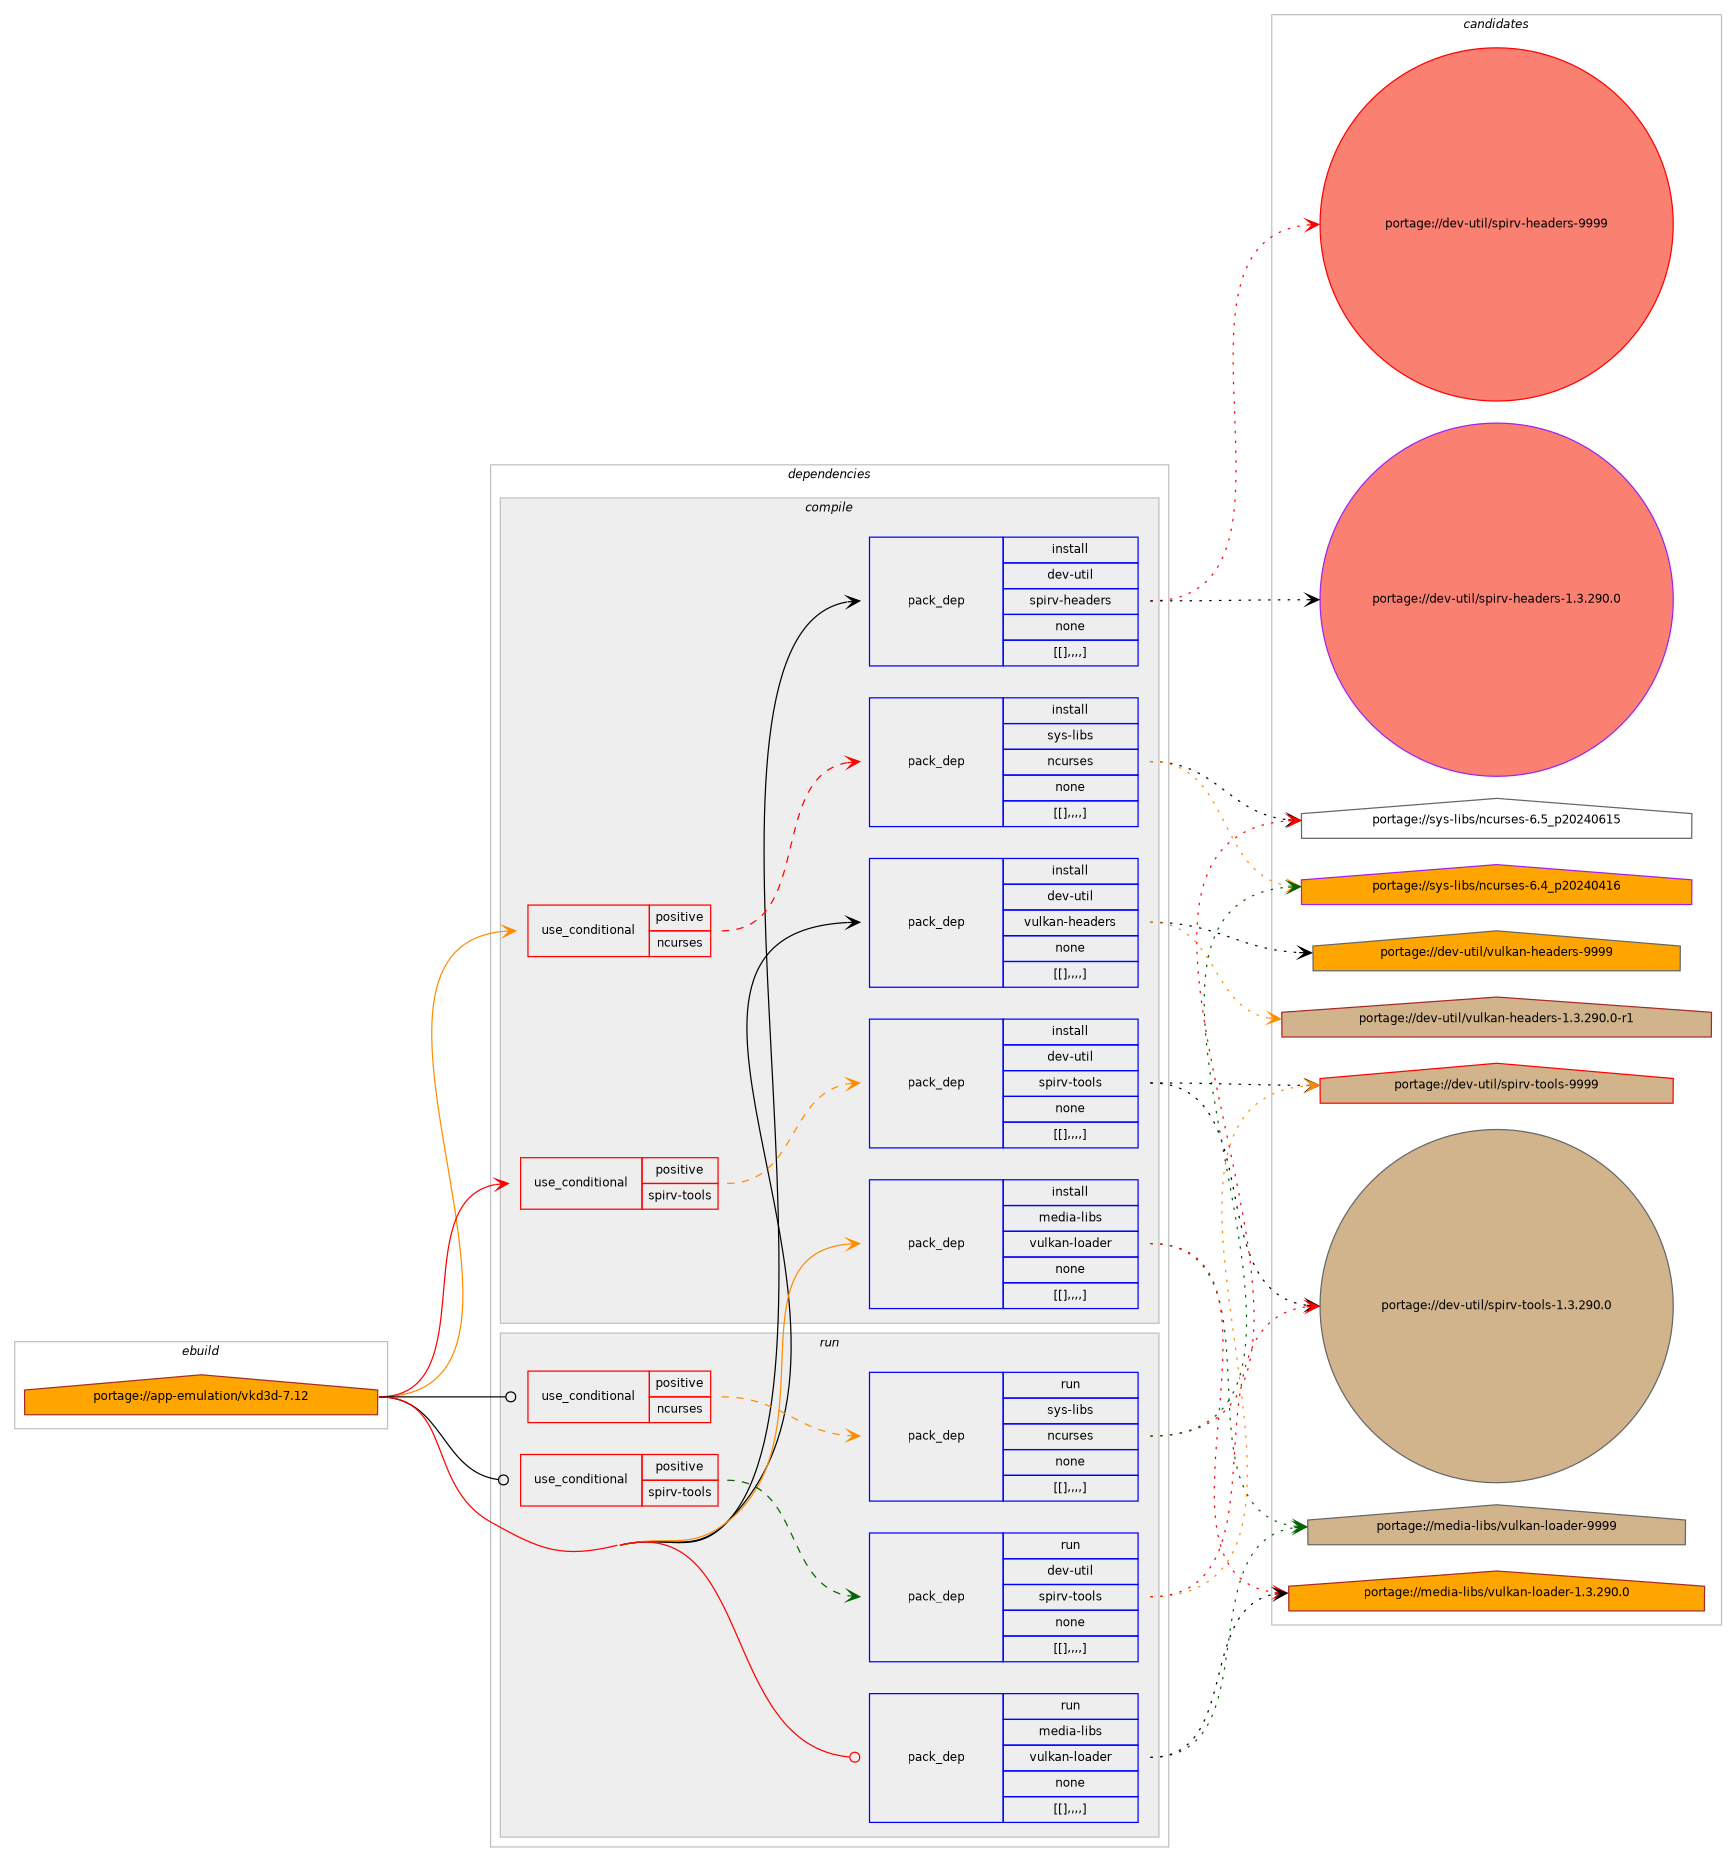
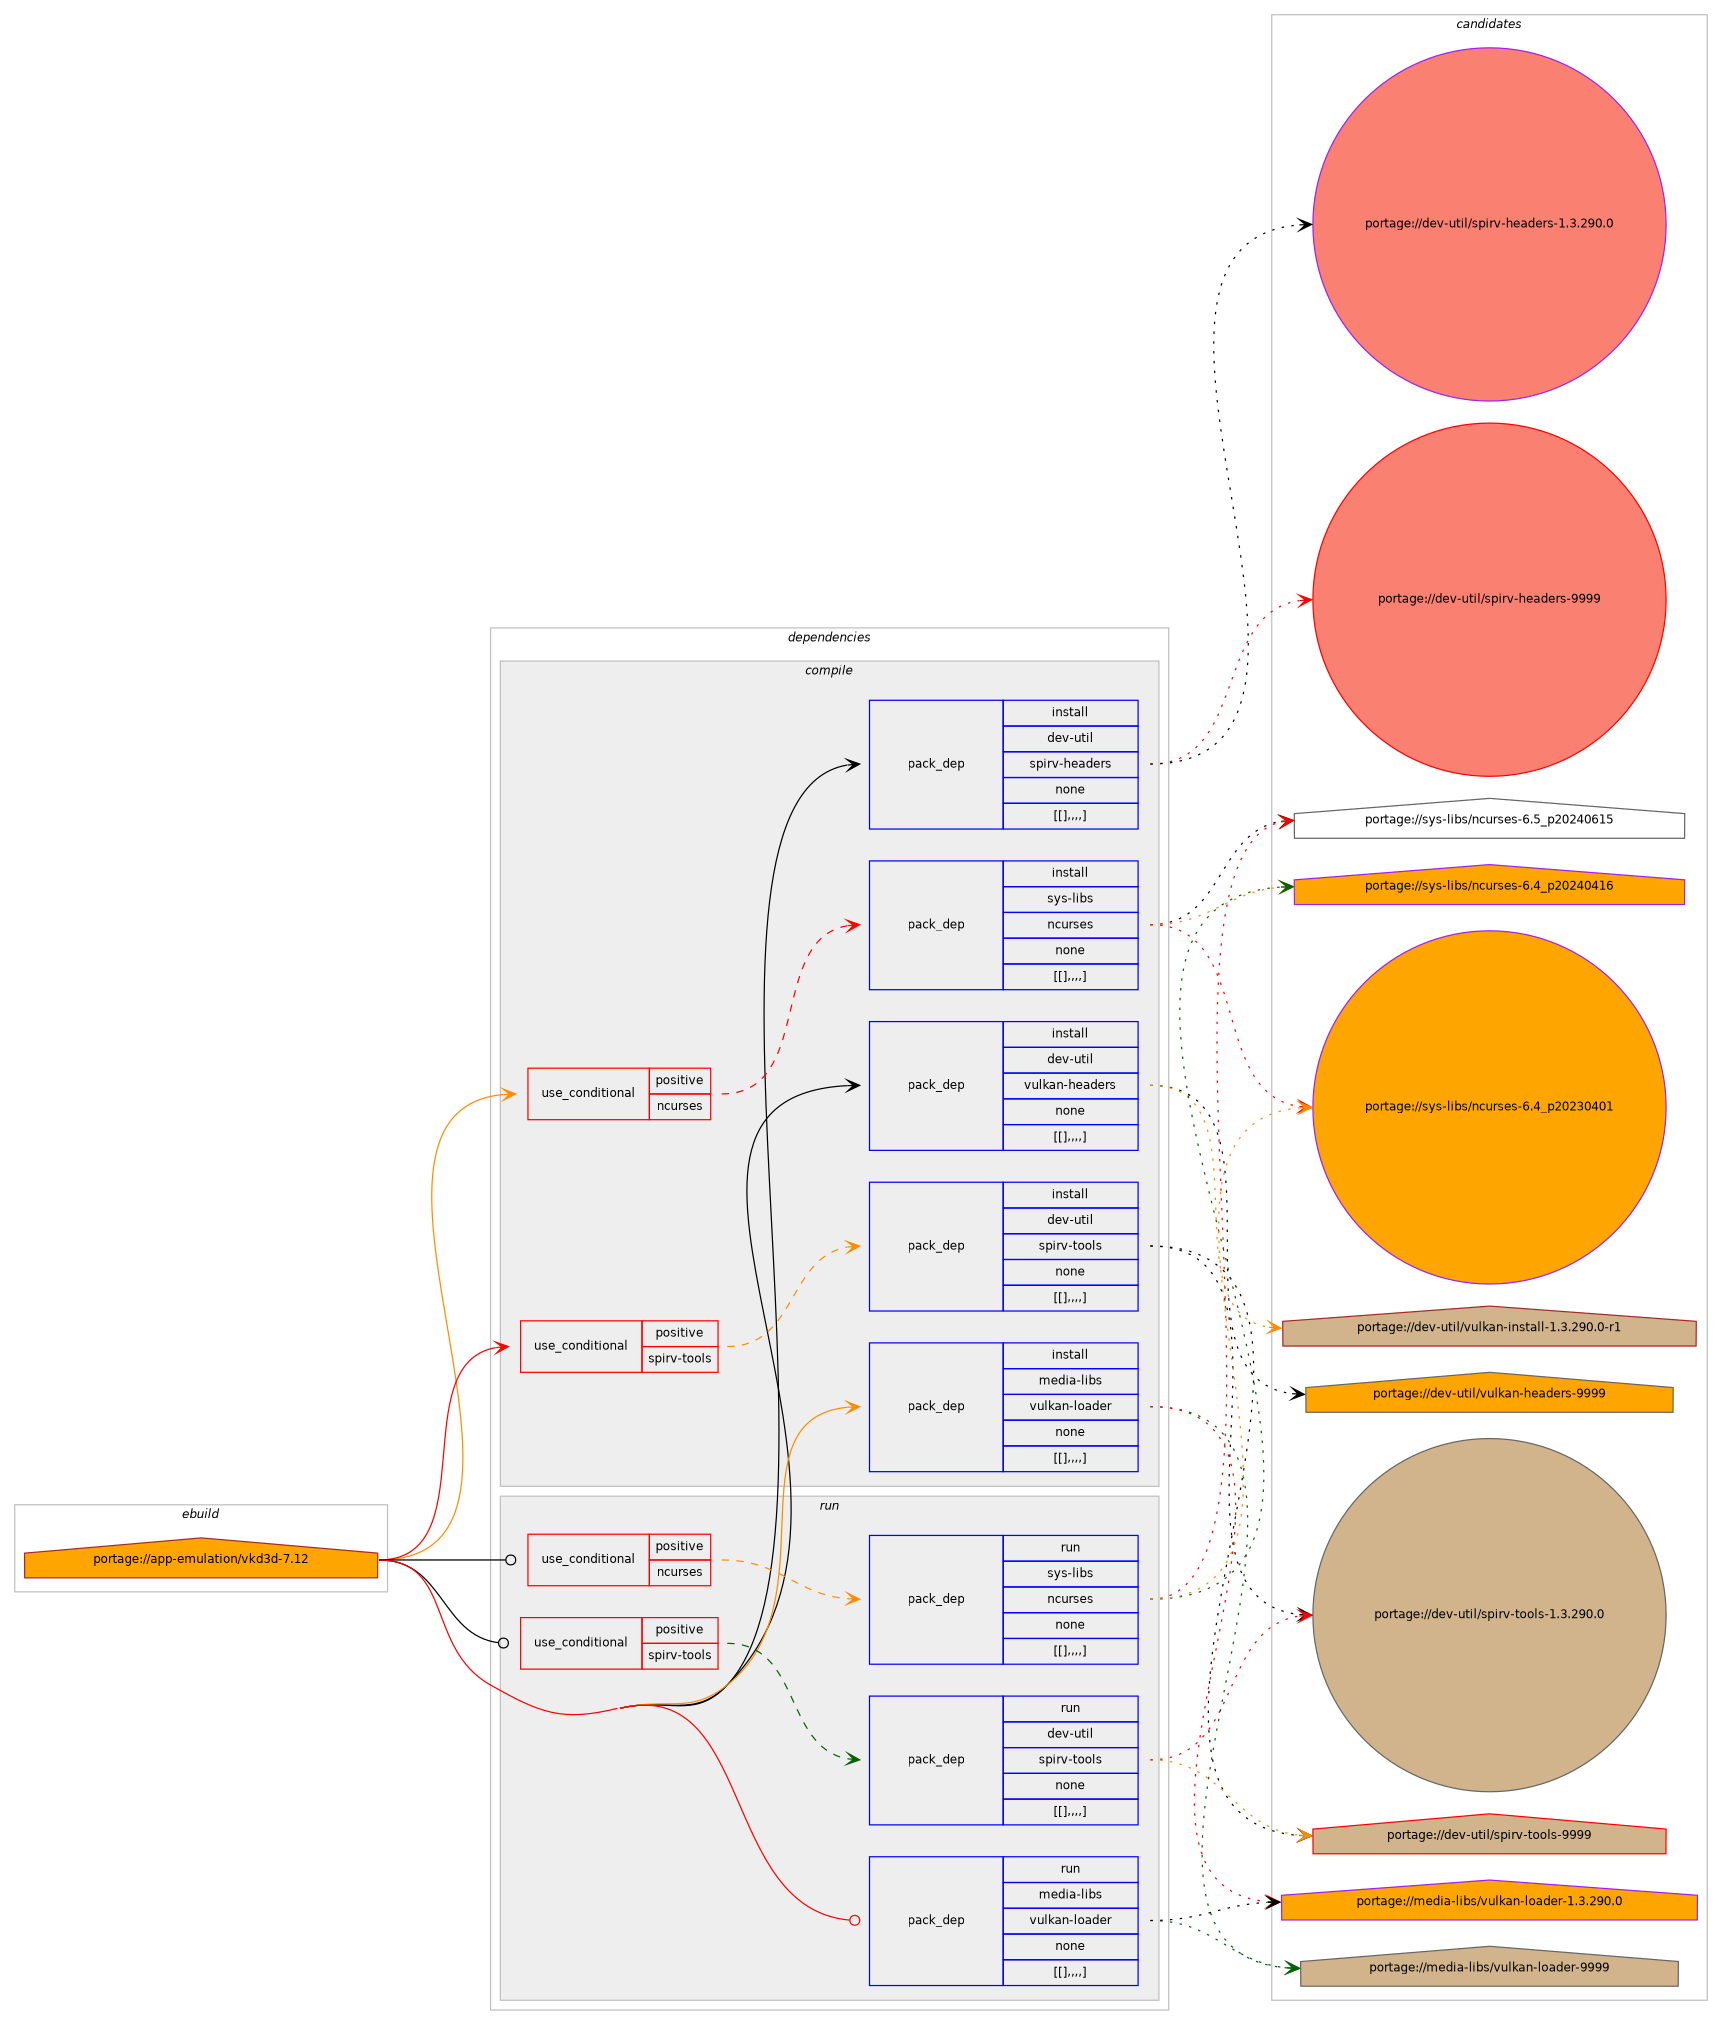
(1497, 1019) -> (1489, 1328)
none -> (1489, 1107)
(1497, 1593) -> (1489, 1902)
